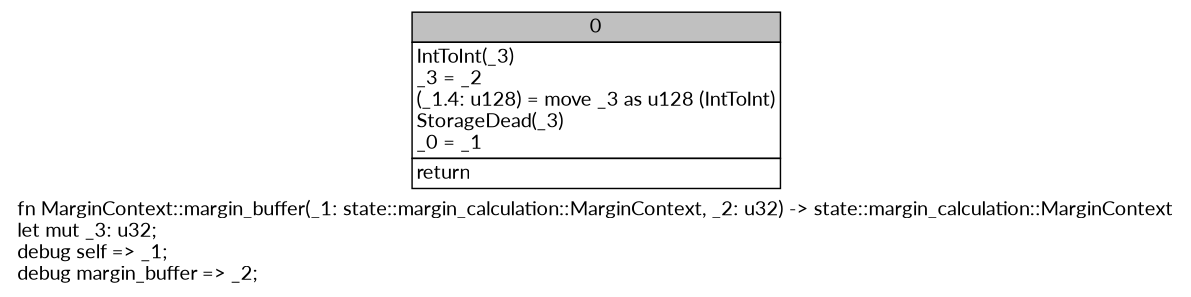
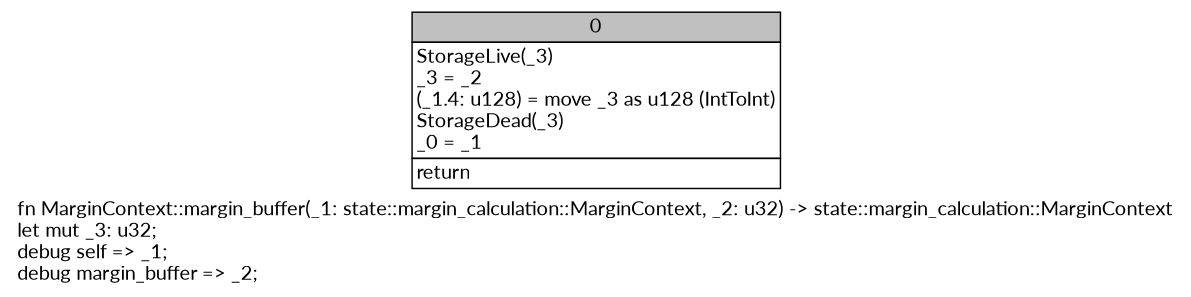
(466, 57) -> (485, 57)
